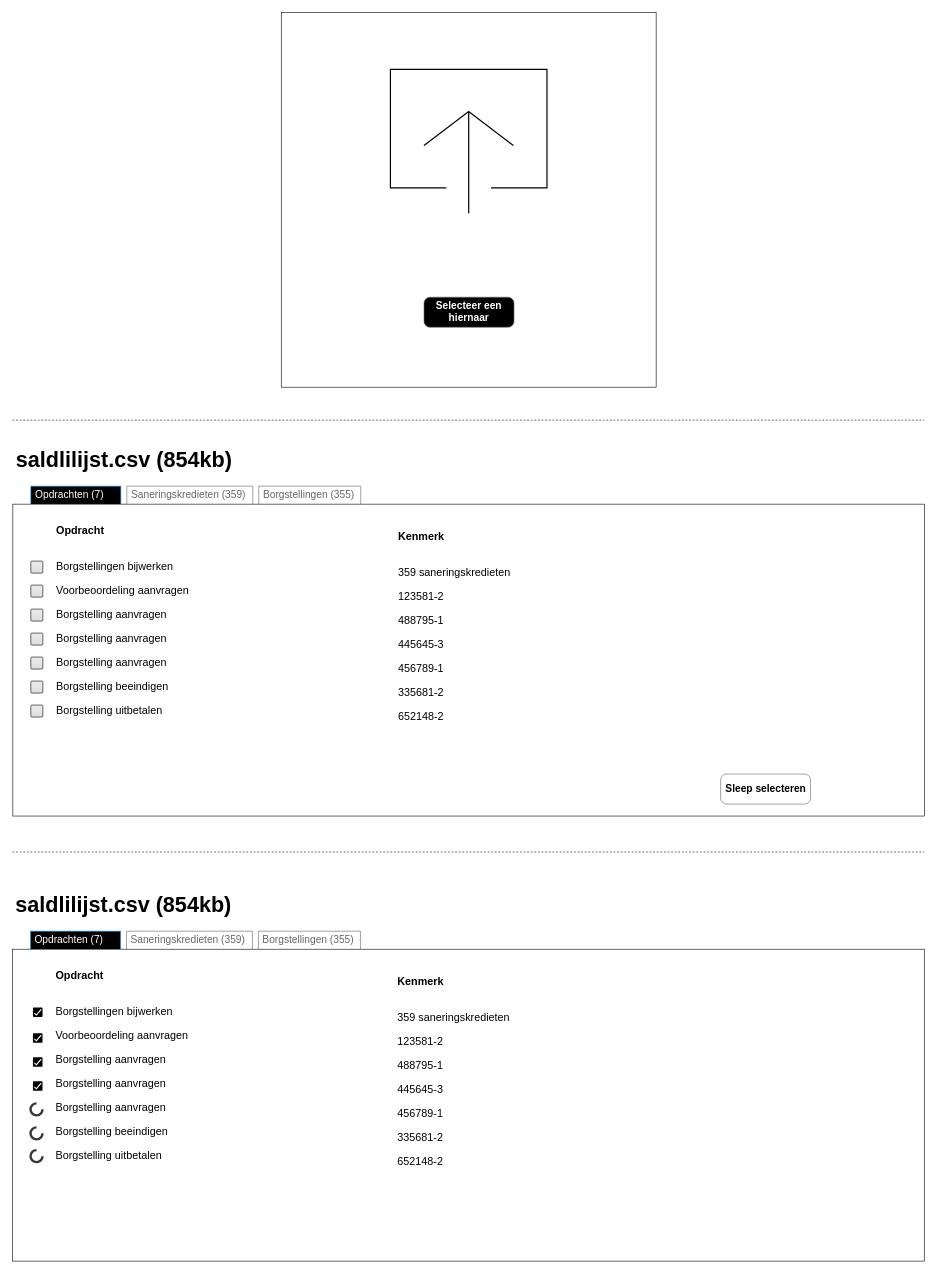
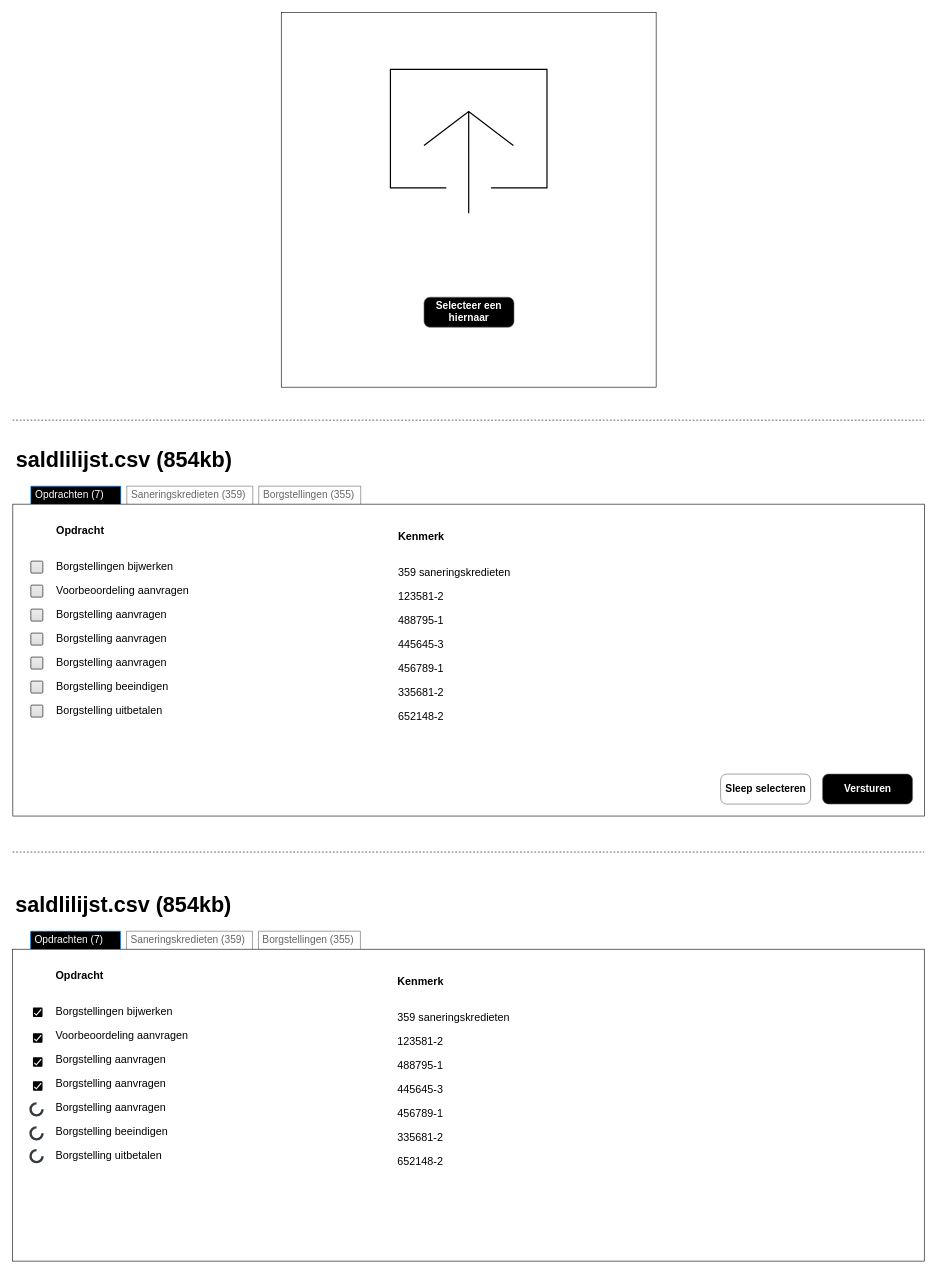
none -> (868, 789)
